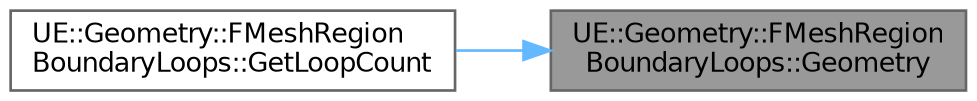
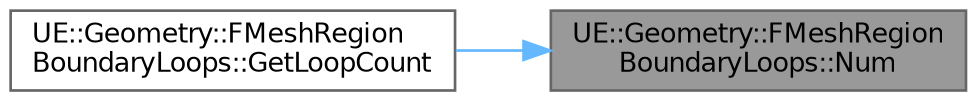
(758, 51) -> (758, 51)
